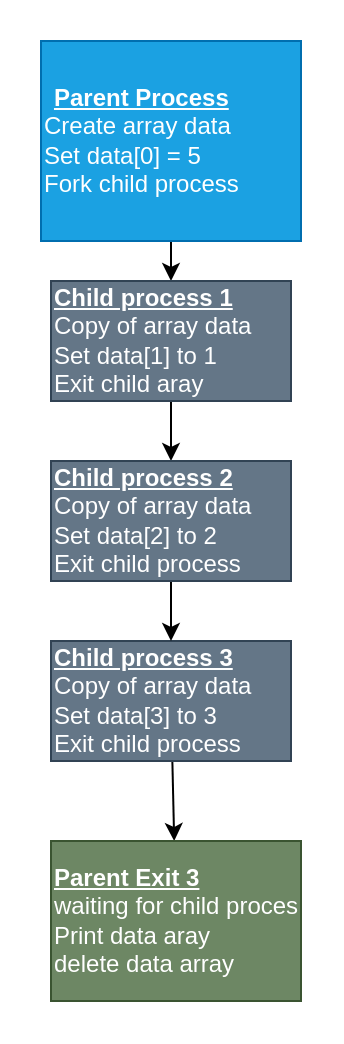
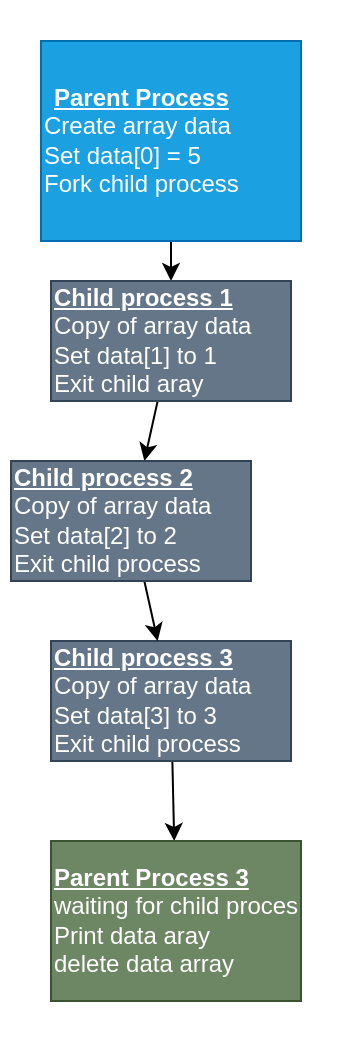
(171, 521) -> (131, 521)
(178, 921) -> (178, 921)
